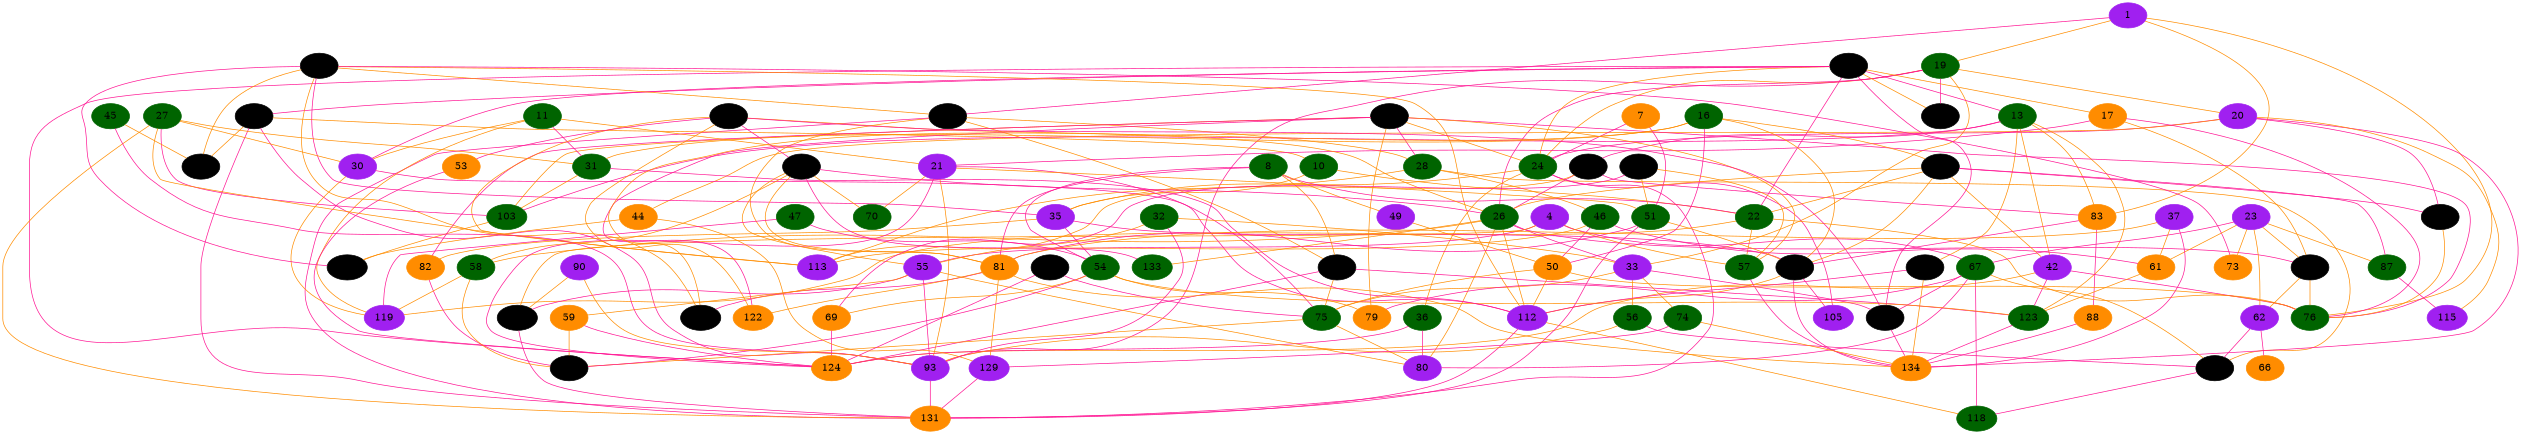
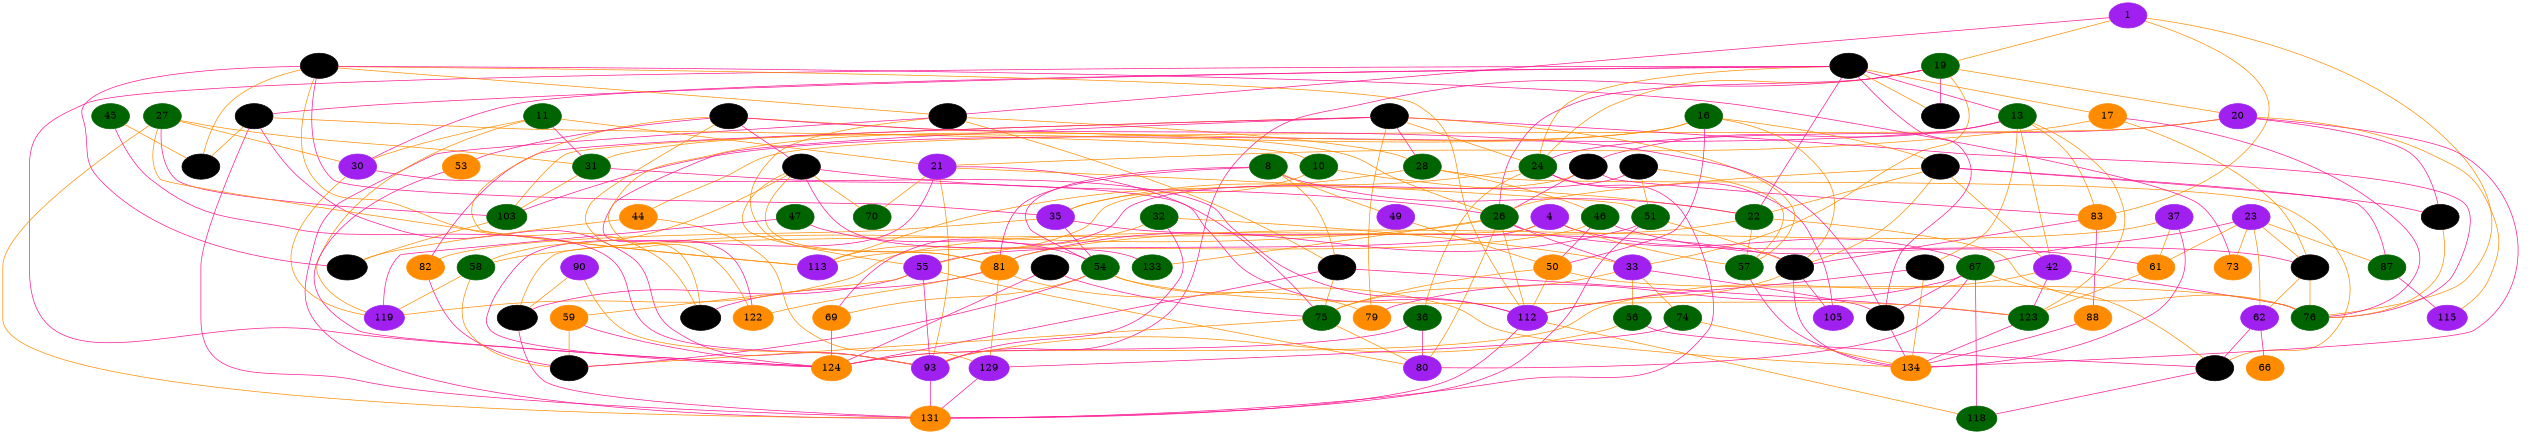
(1641, 116) -> none
(1524, 150) -> (1524, 150)
